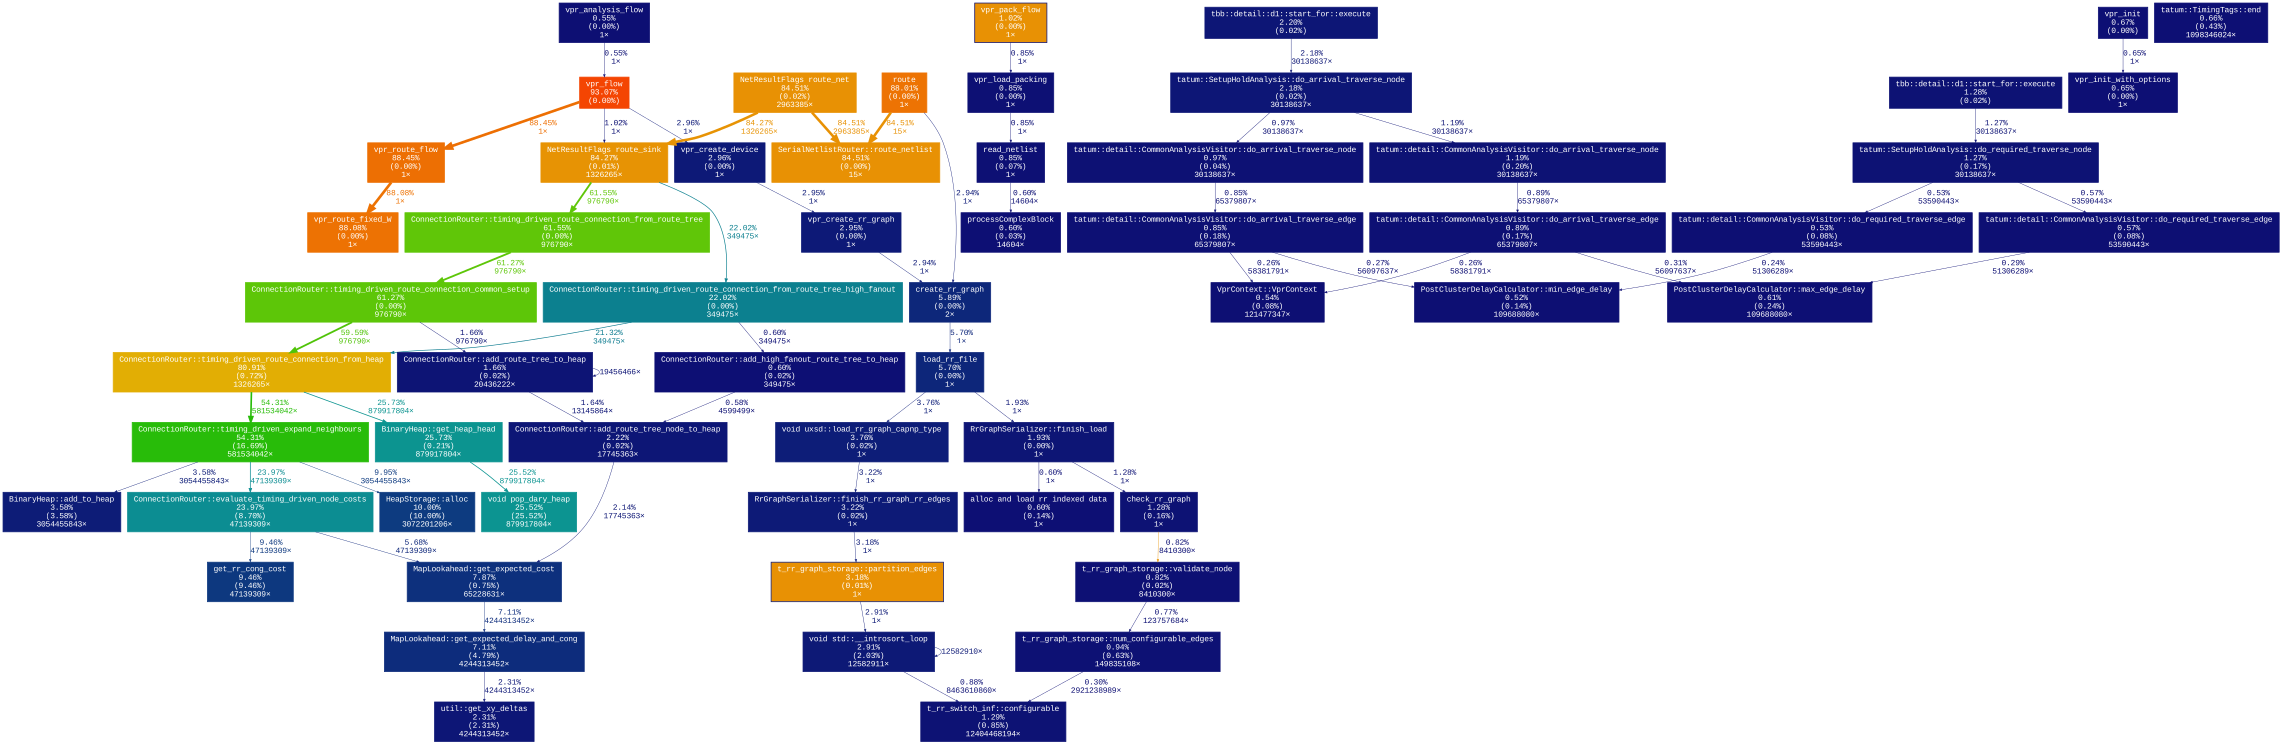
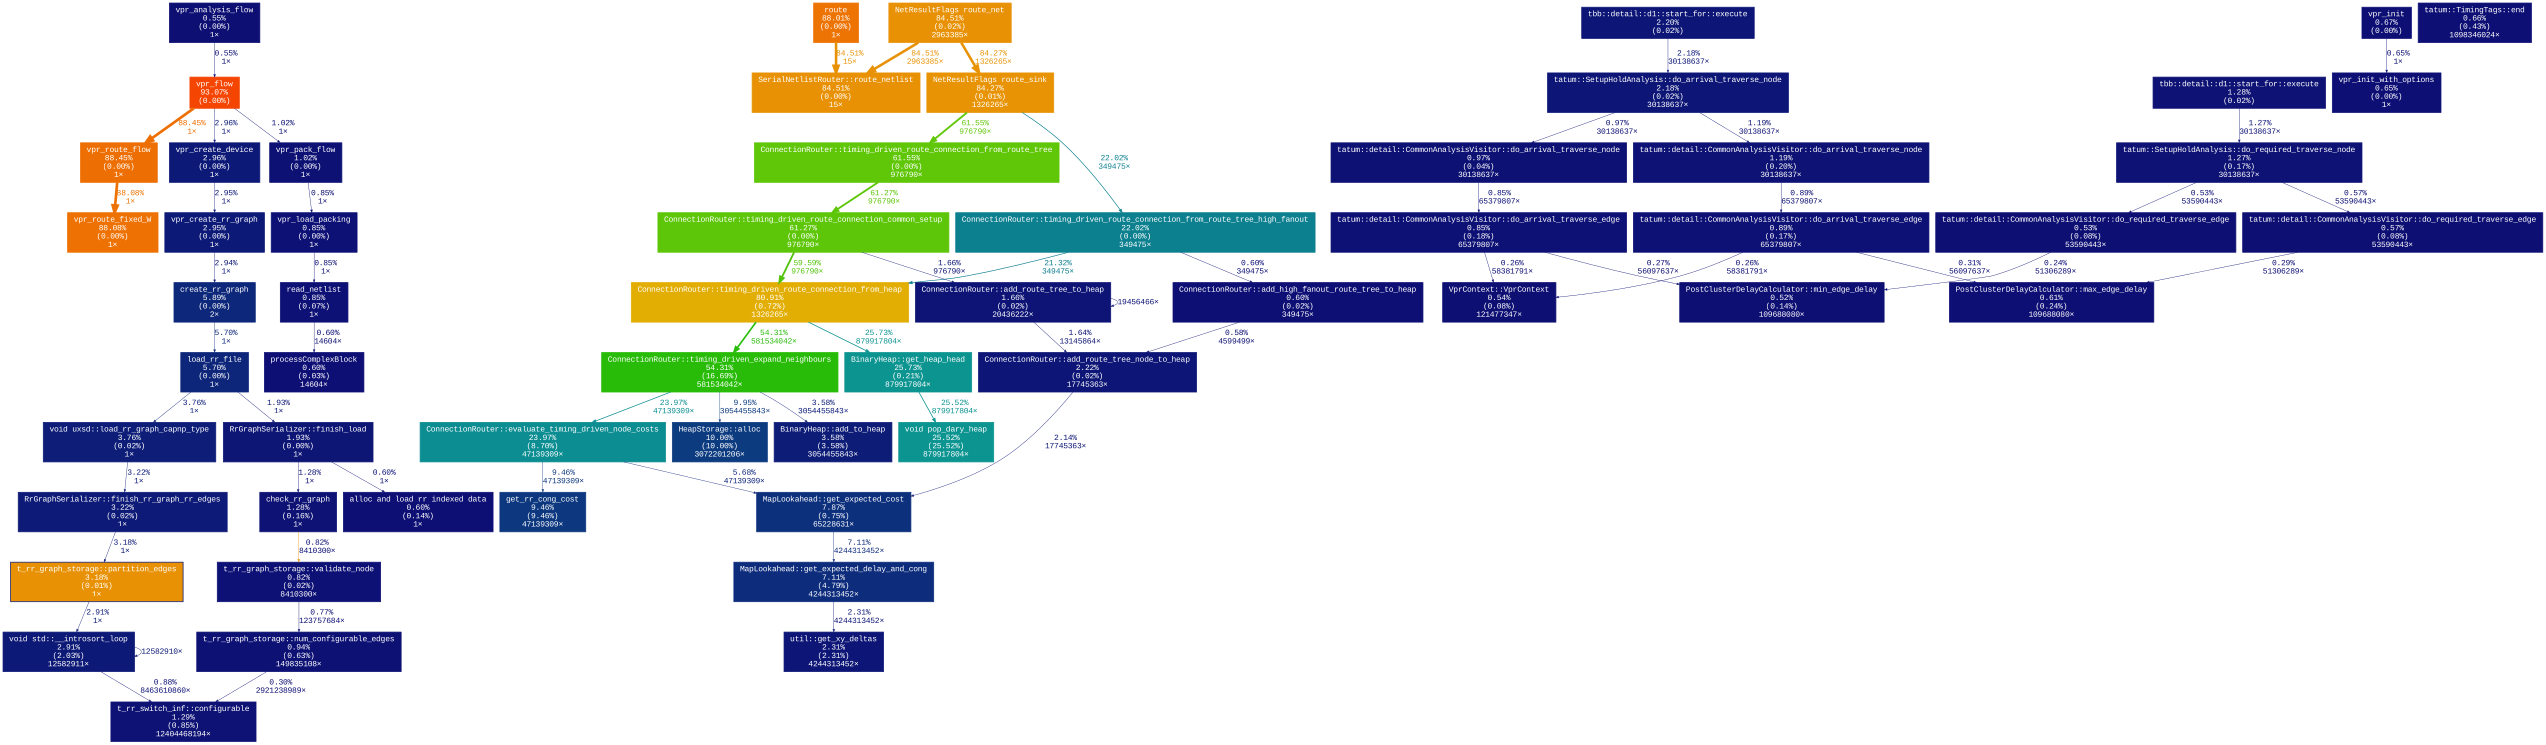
(1011, 23) -> (306, 163)
(604, 124) -> (256, 125)
(954, 193) -> none
